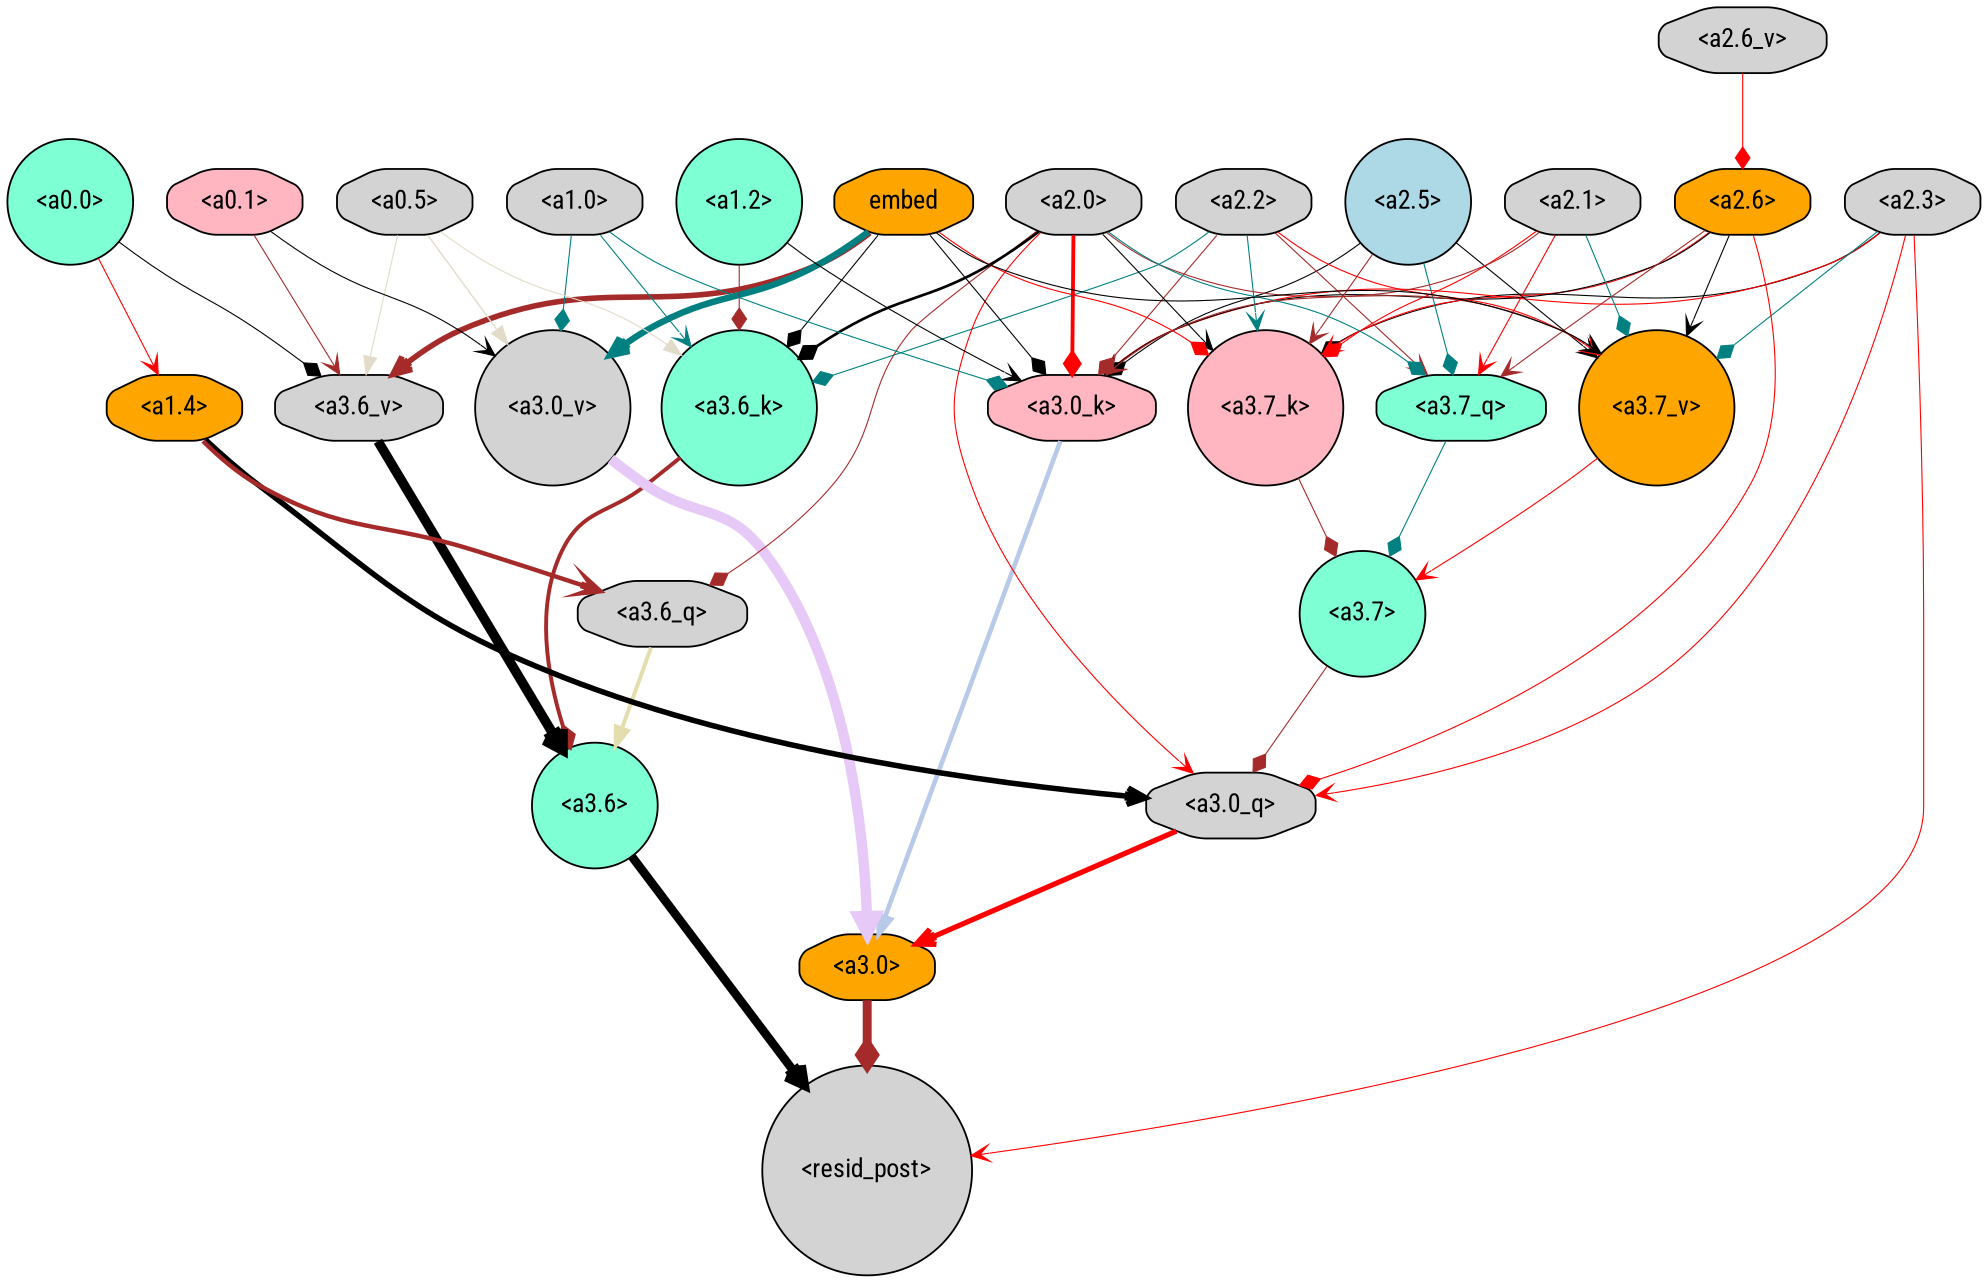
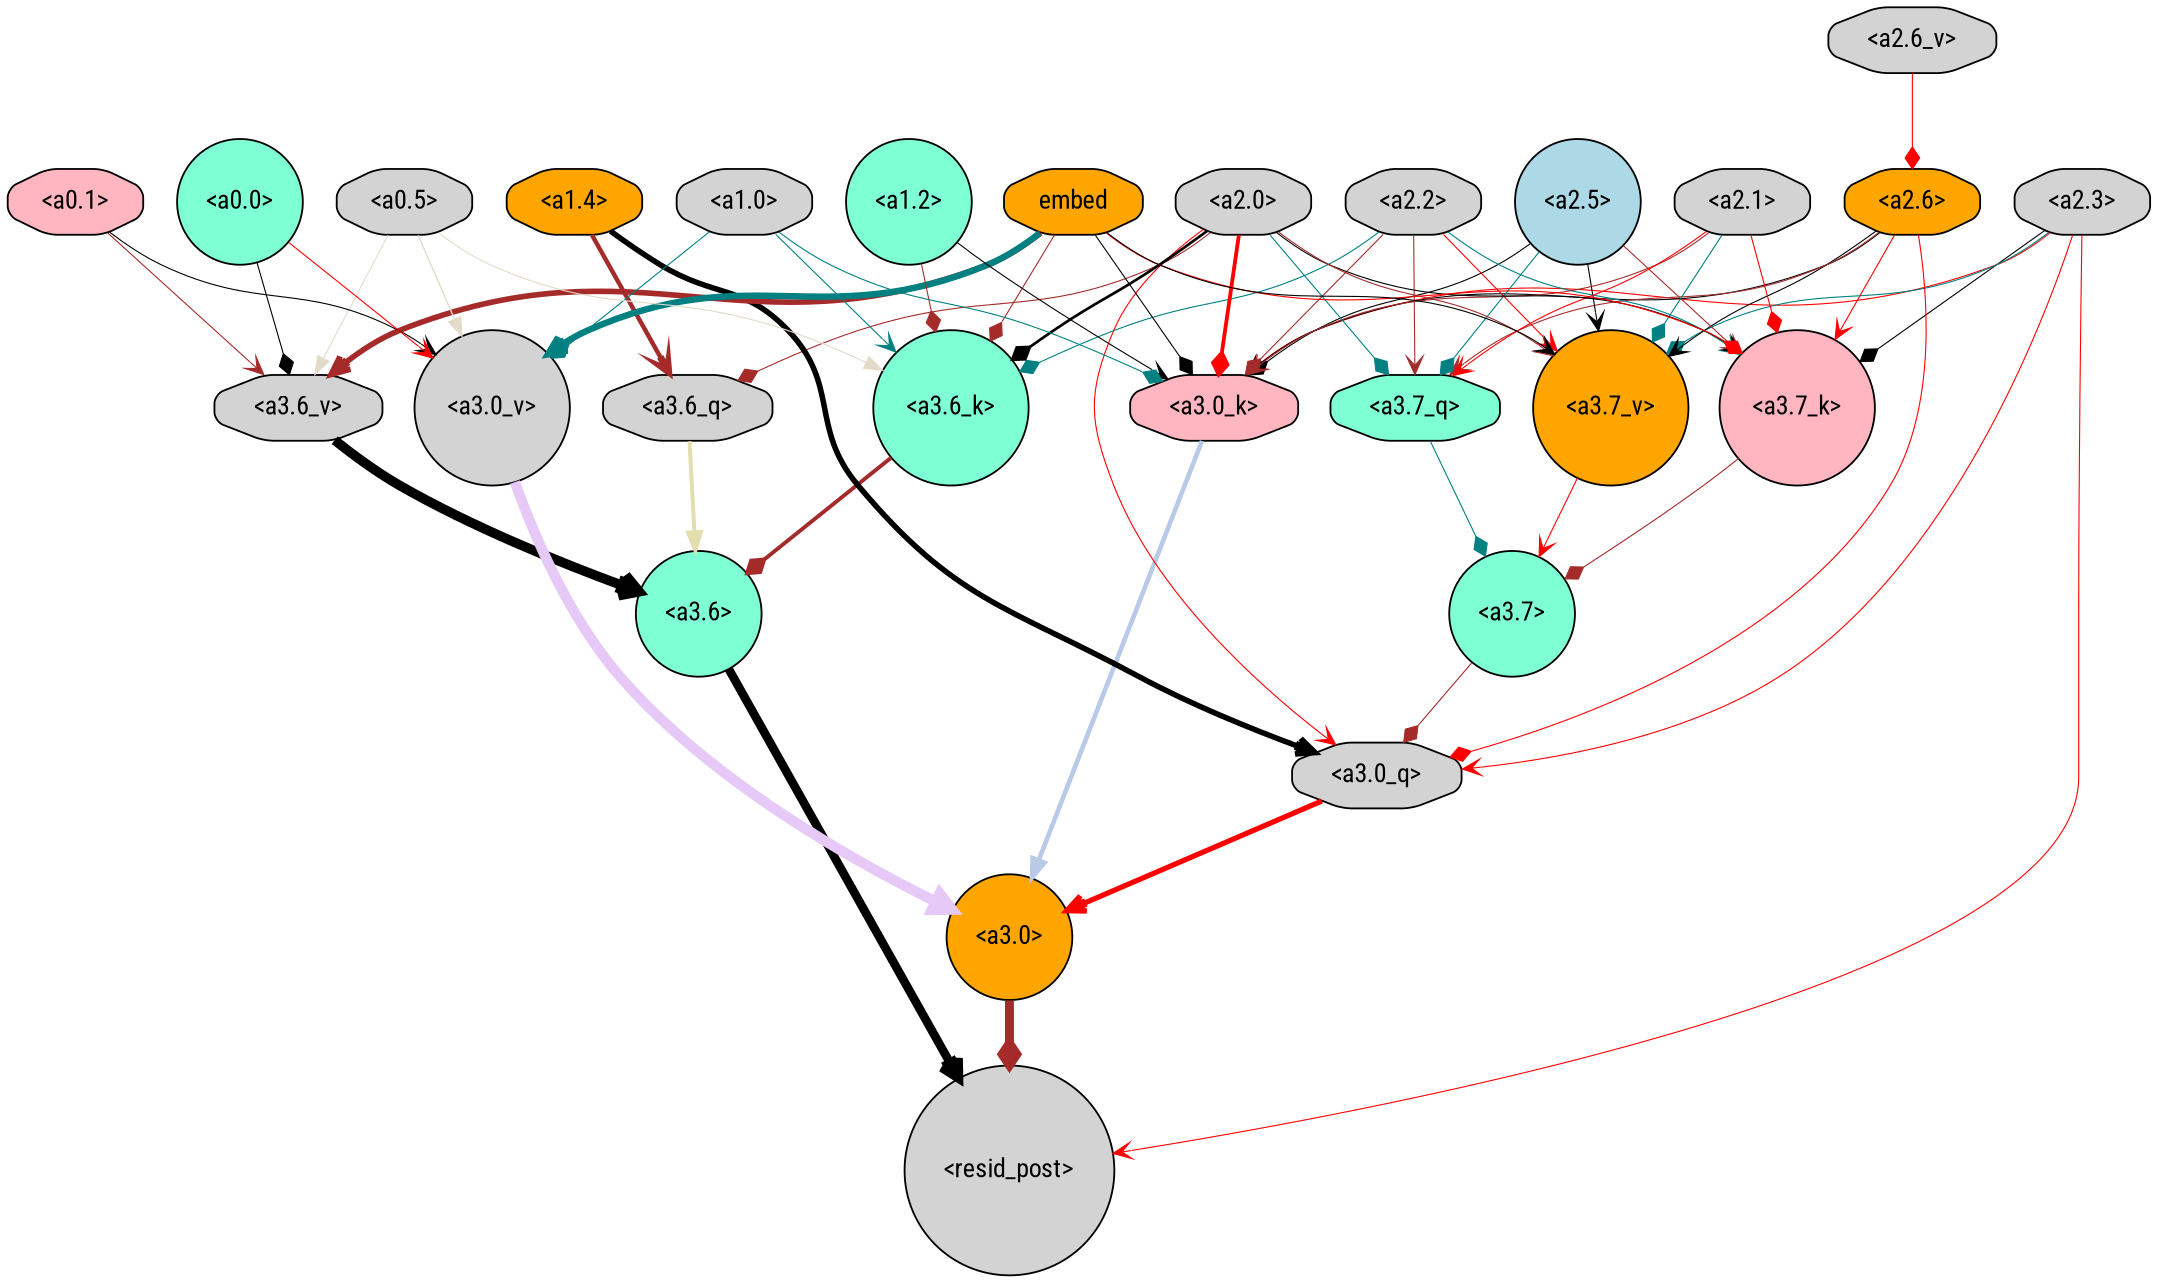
(834, 289) -> (1028, 278)
(124, 308) -> (347, 289)
(867, 967) -> (1009, 937)
